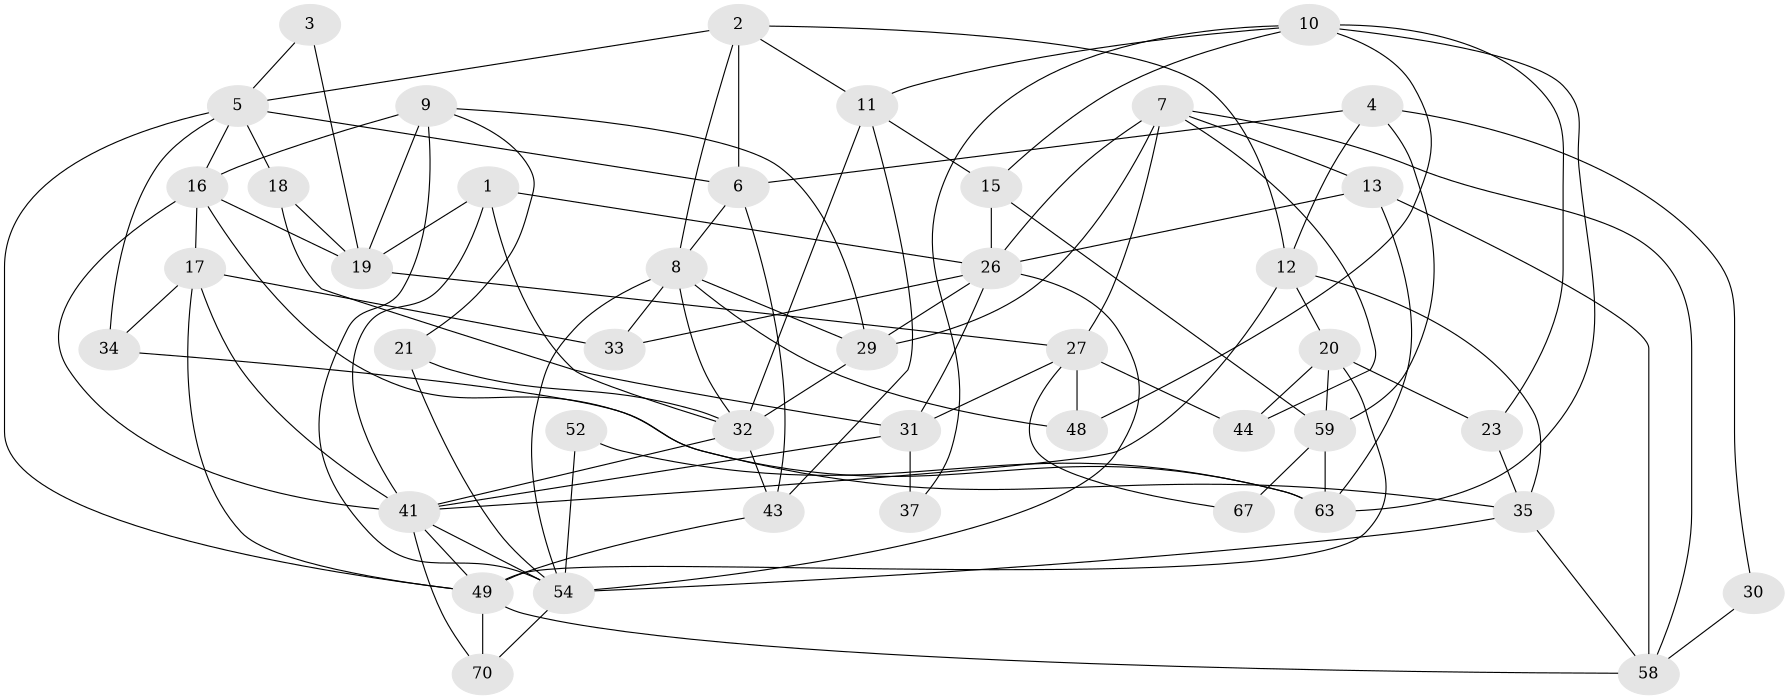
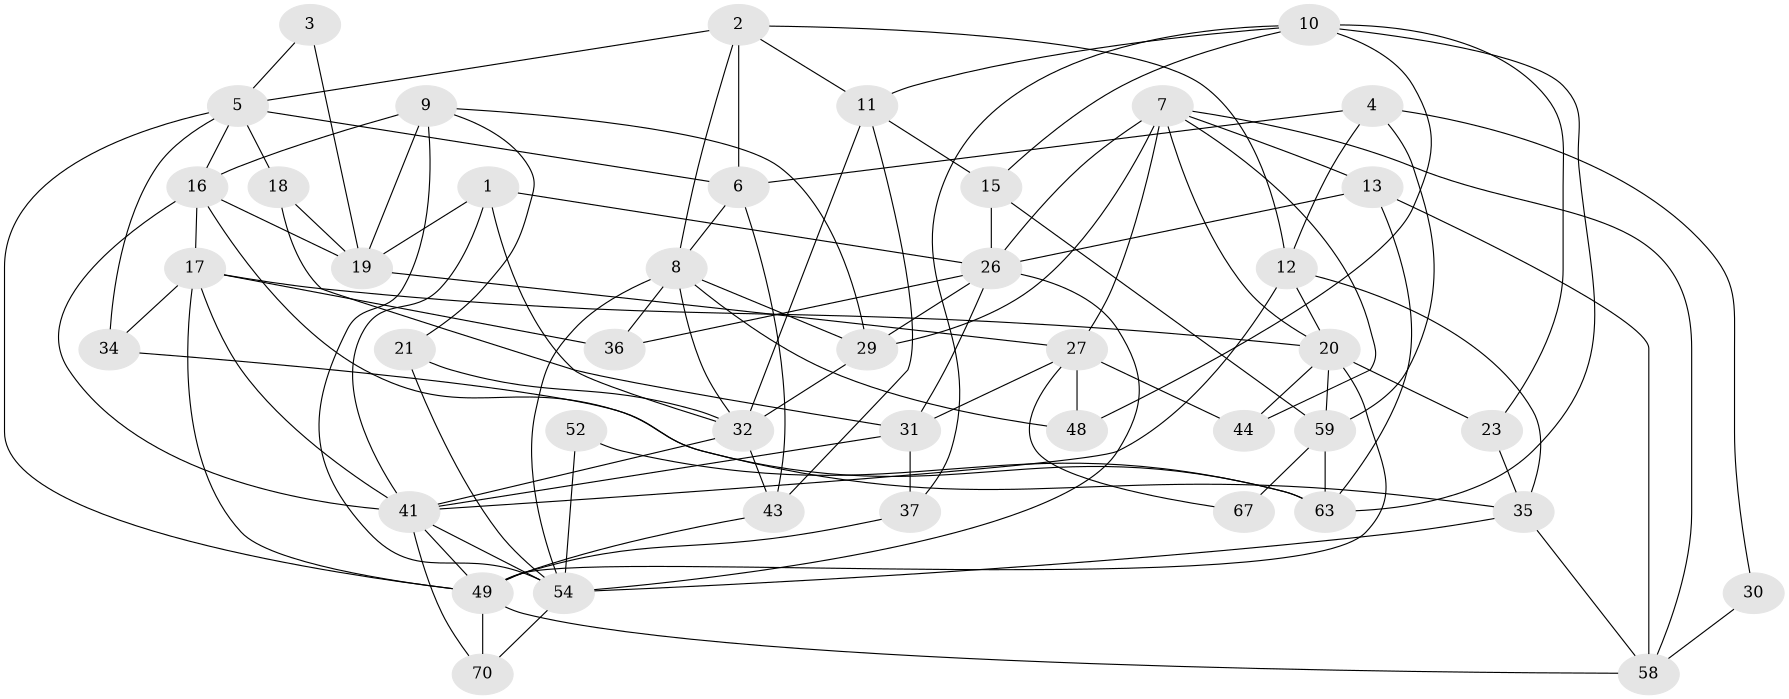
none -> (1217, 246)
none -> (654, 311)
(615, 350) -> (615, 350)
none -> (693, 545)
